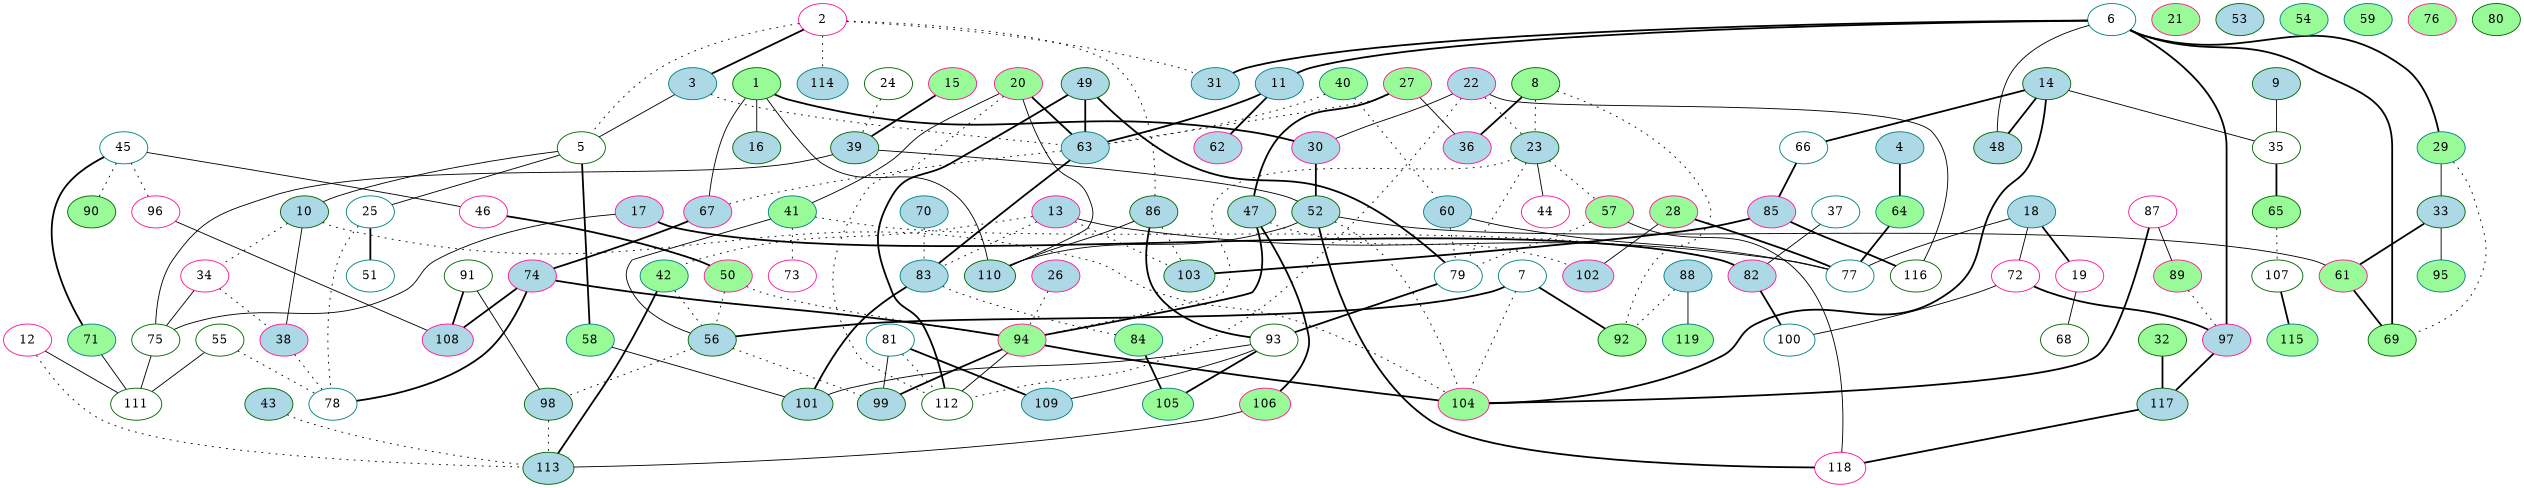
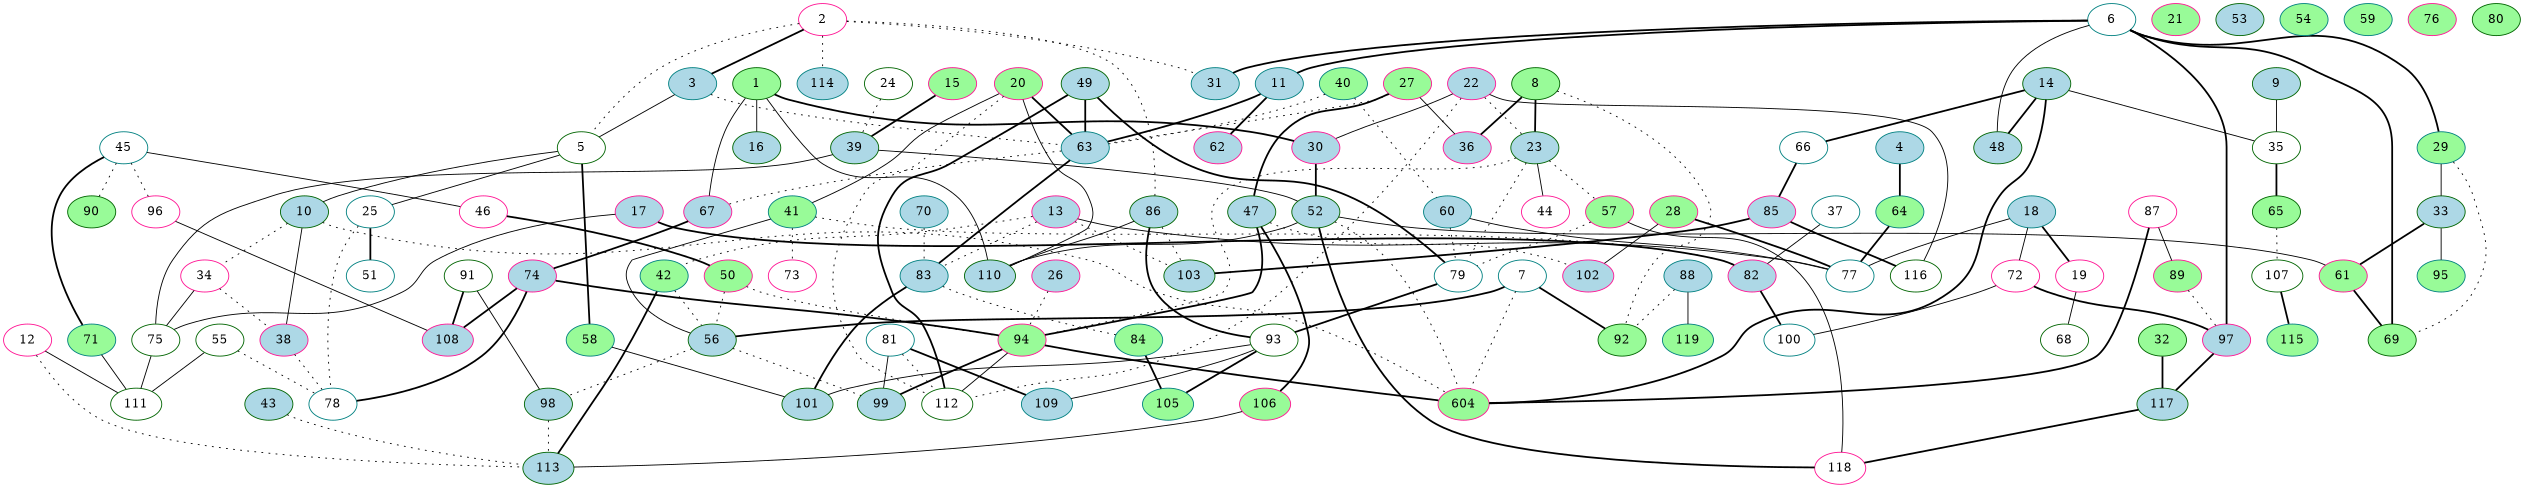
(1535, 116) -> (1535, 116)
(1464, 404) -> (1464, 404)
